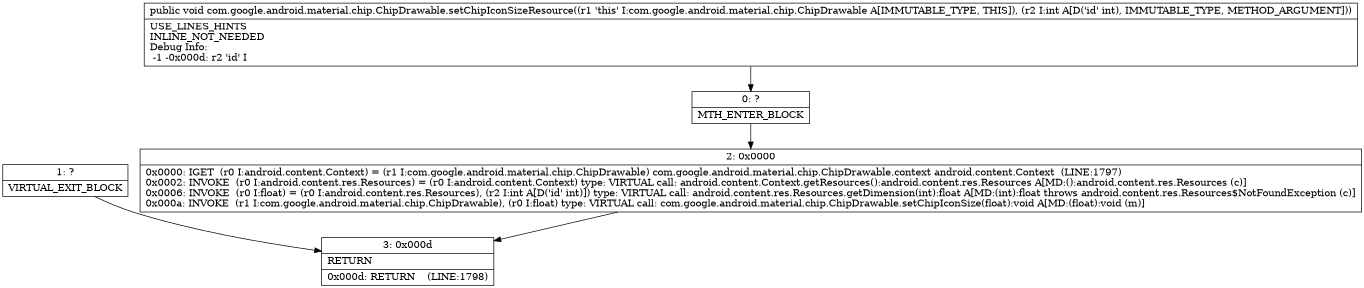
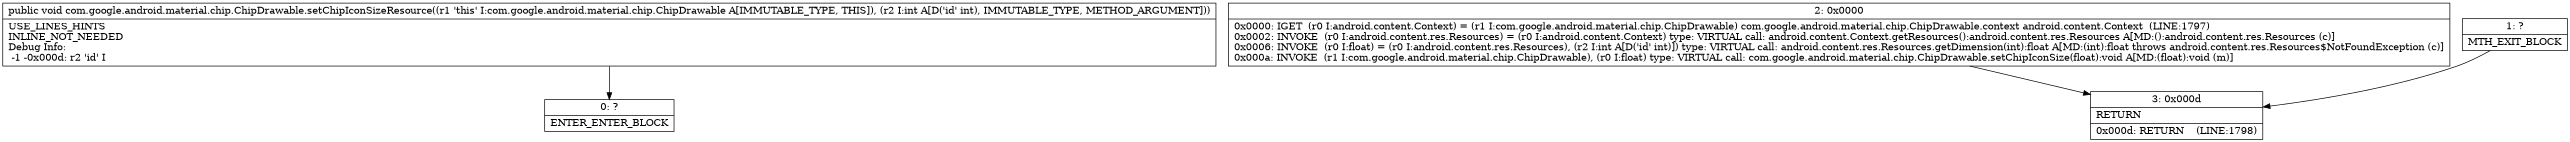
(751, 115) -> (609, 123)
(751, 133) -> none
(65, 188) -> (2515, 42)
